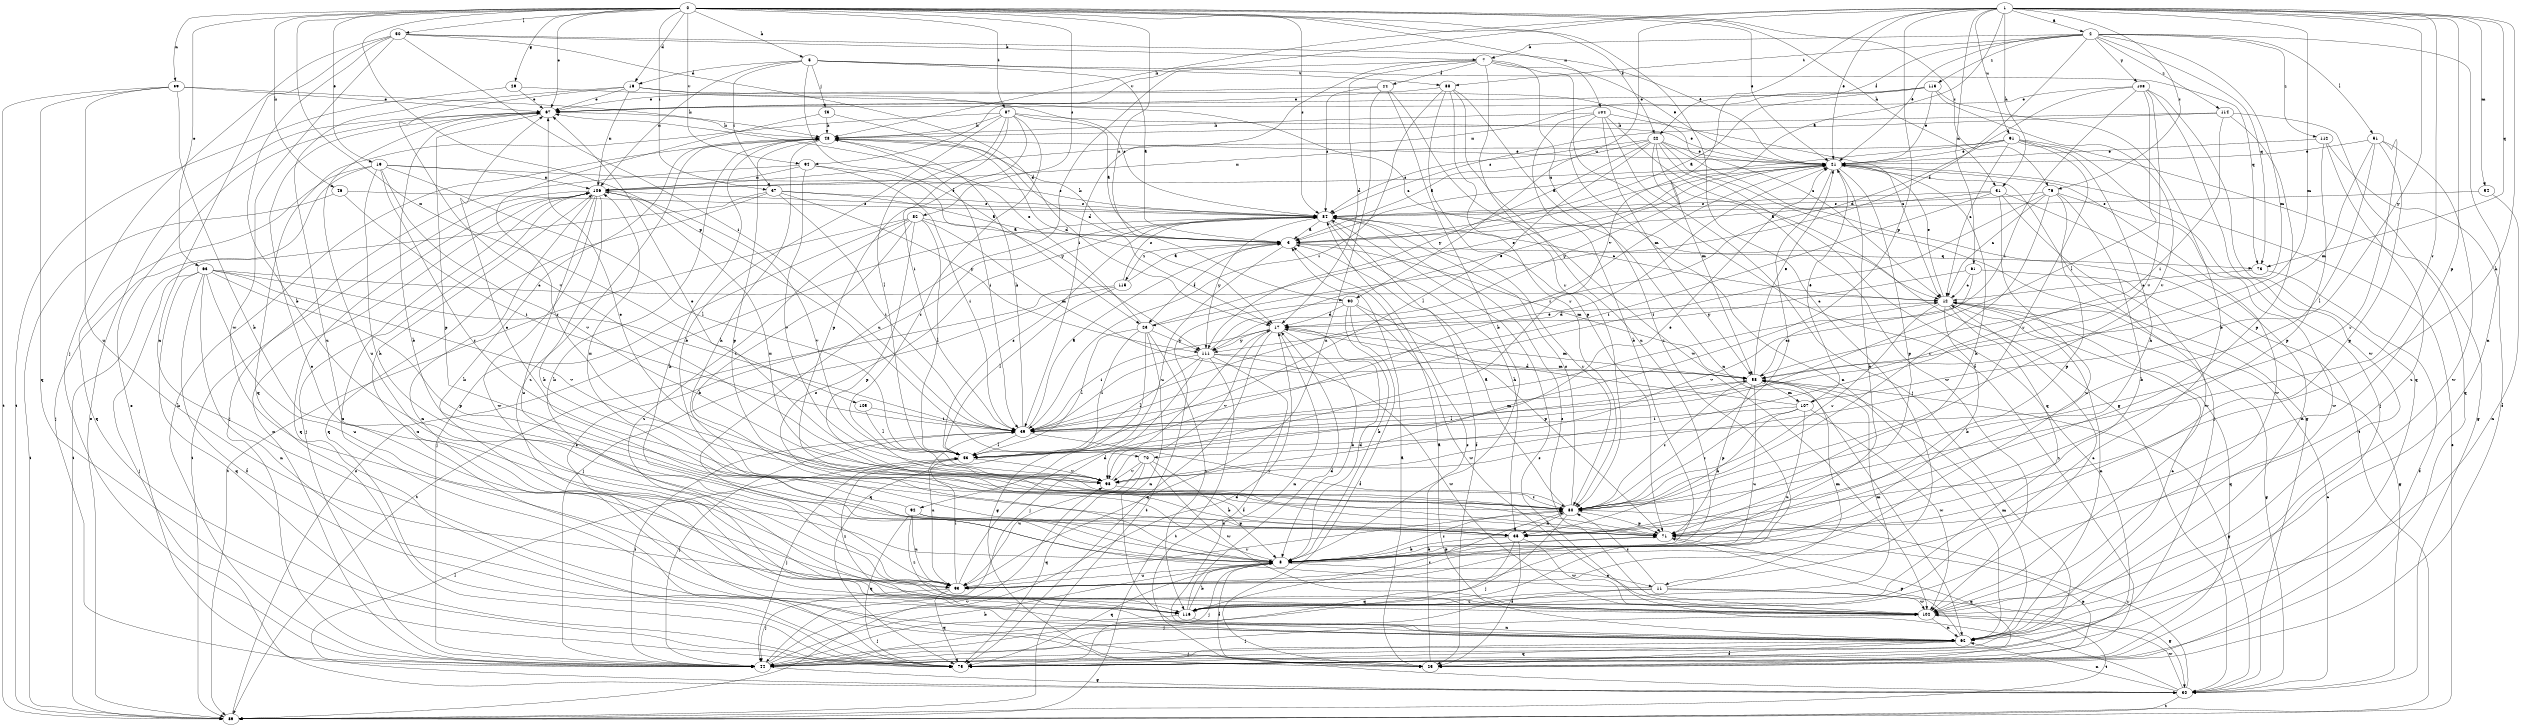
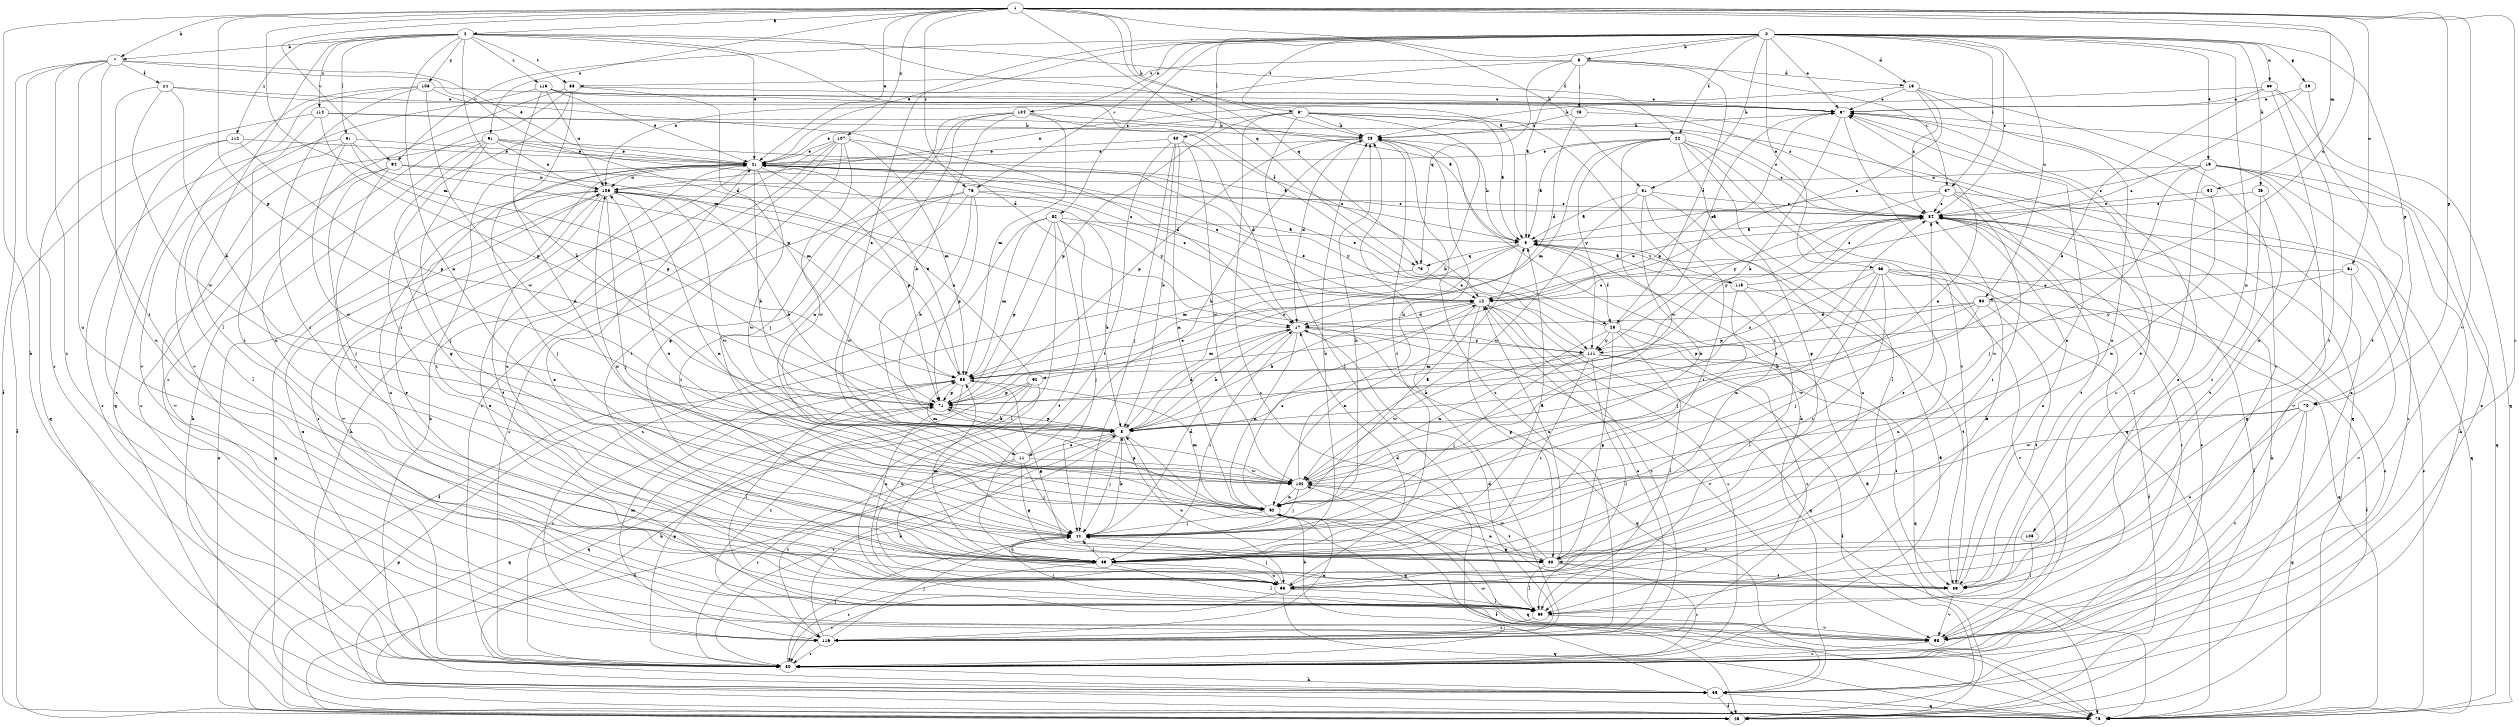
(940, 47) -> (562, 11)
(1781, 391) -> (937, 239)
(1582, 411) -> (619, 555)
